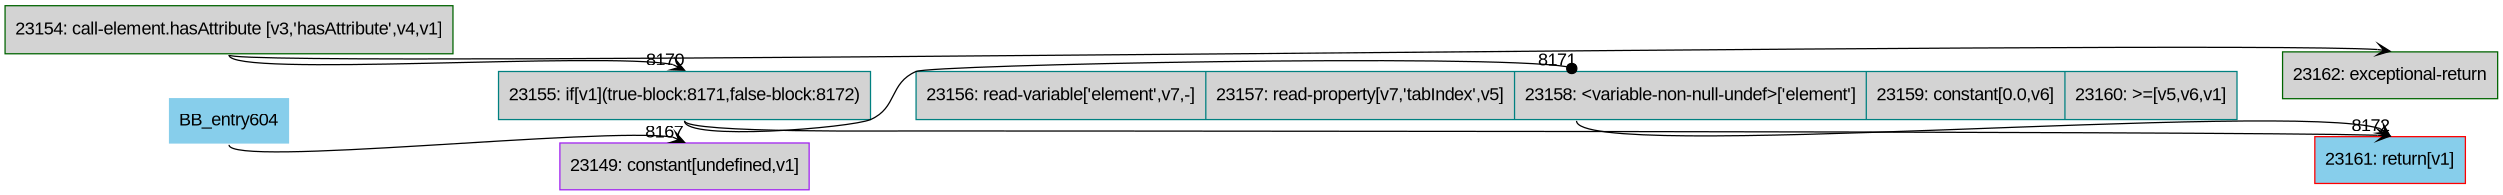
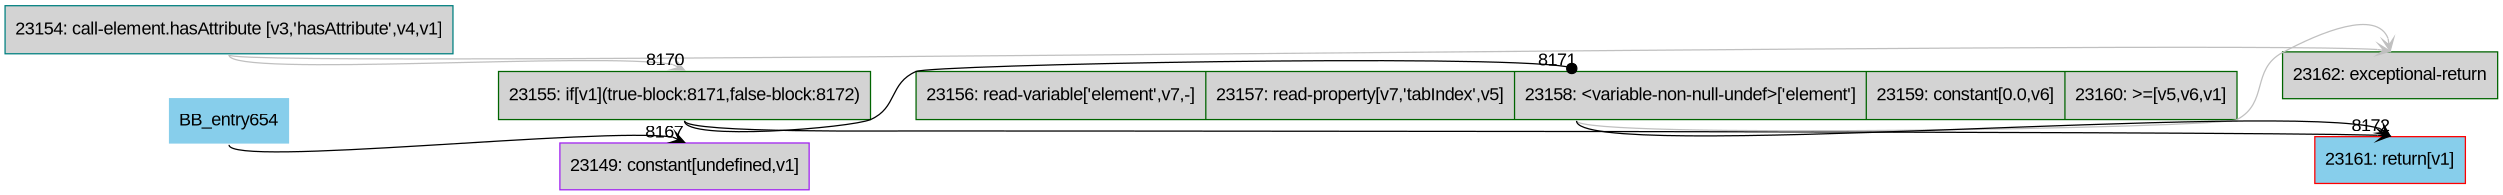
(229, 30) -> (229, 30)
(1303, 53) -> (1303, 53)
(450, 63) -> (450, 63)
(685, 96) -> (685, 96)
(1577, 96) -> (1577, 96)
(229, 121) -> (229, 121)
none -> (2007, 129)
